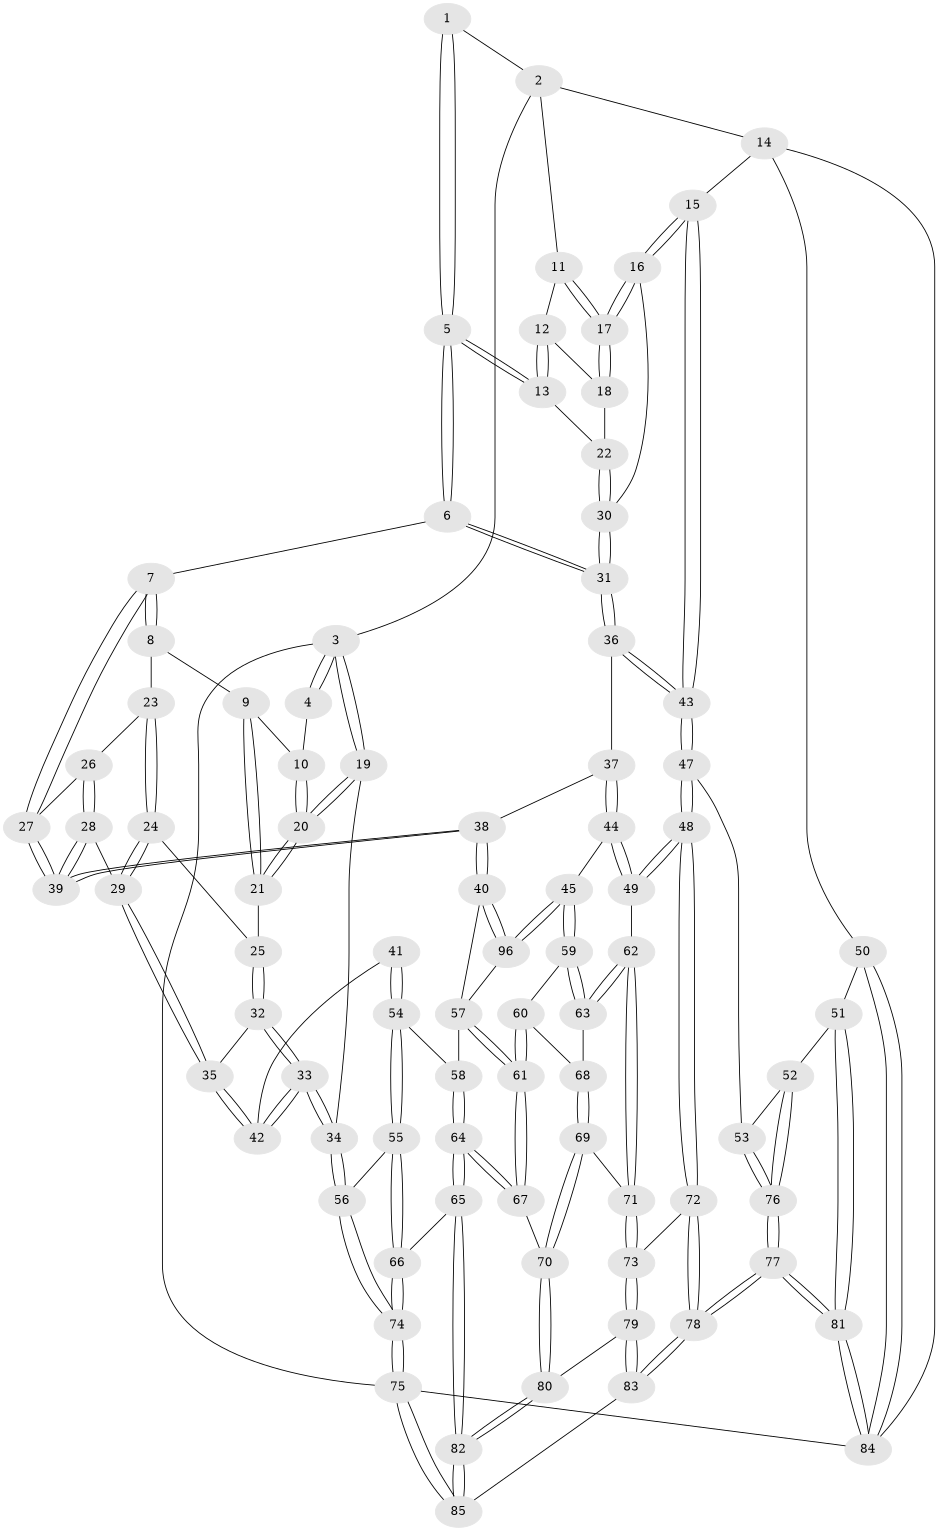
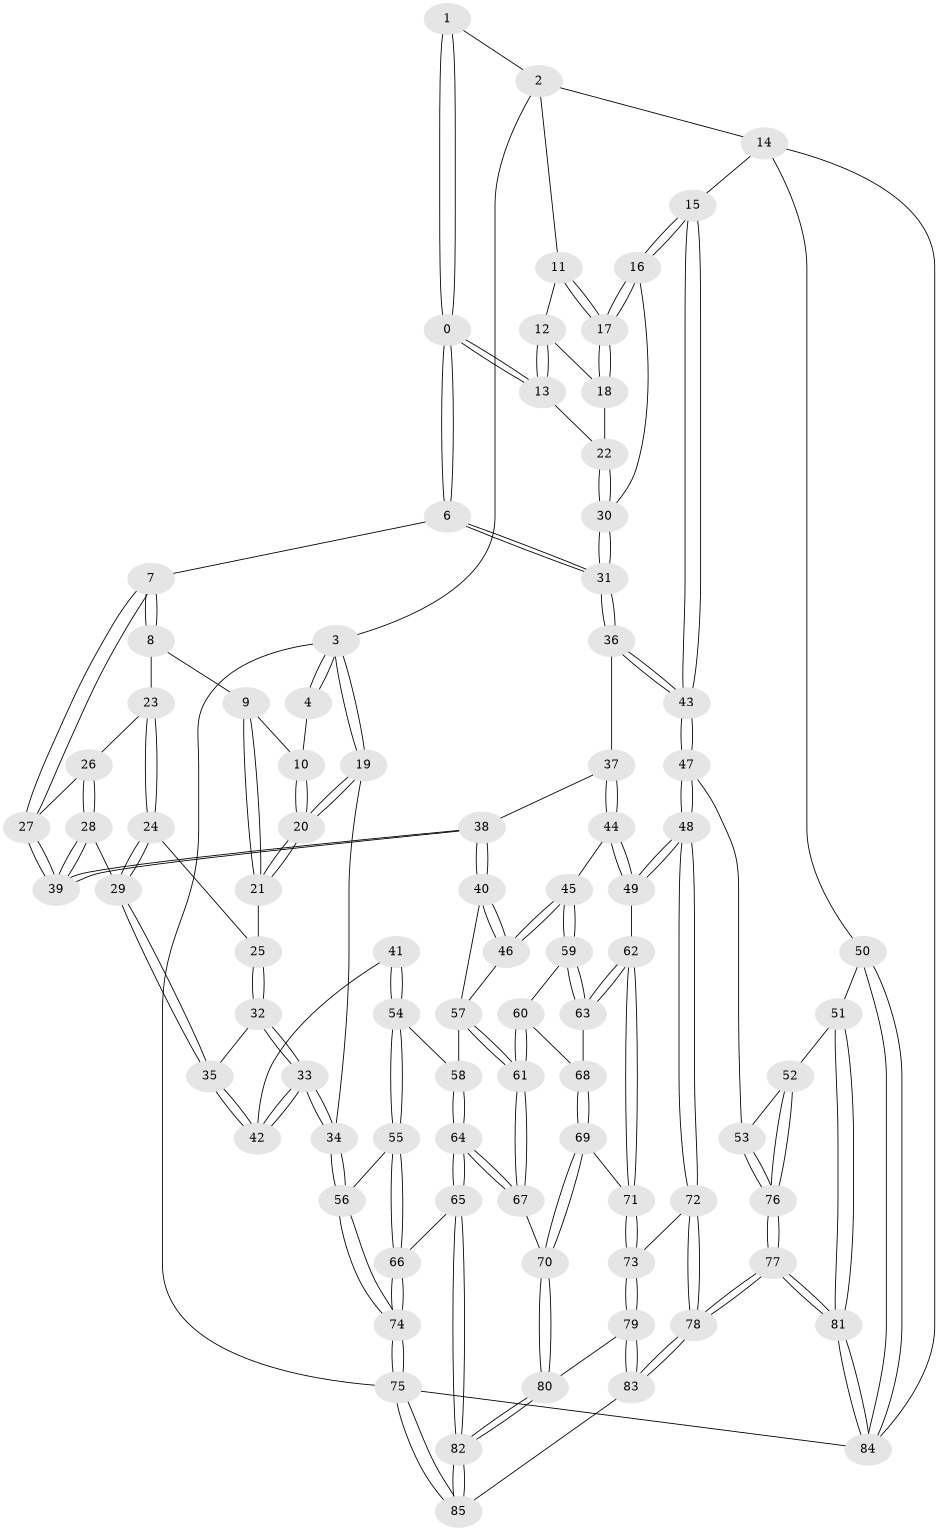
(447, 330) -> (447, 330)
(506, 952) -> (506, 952)
